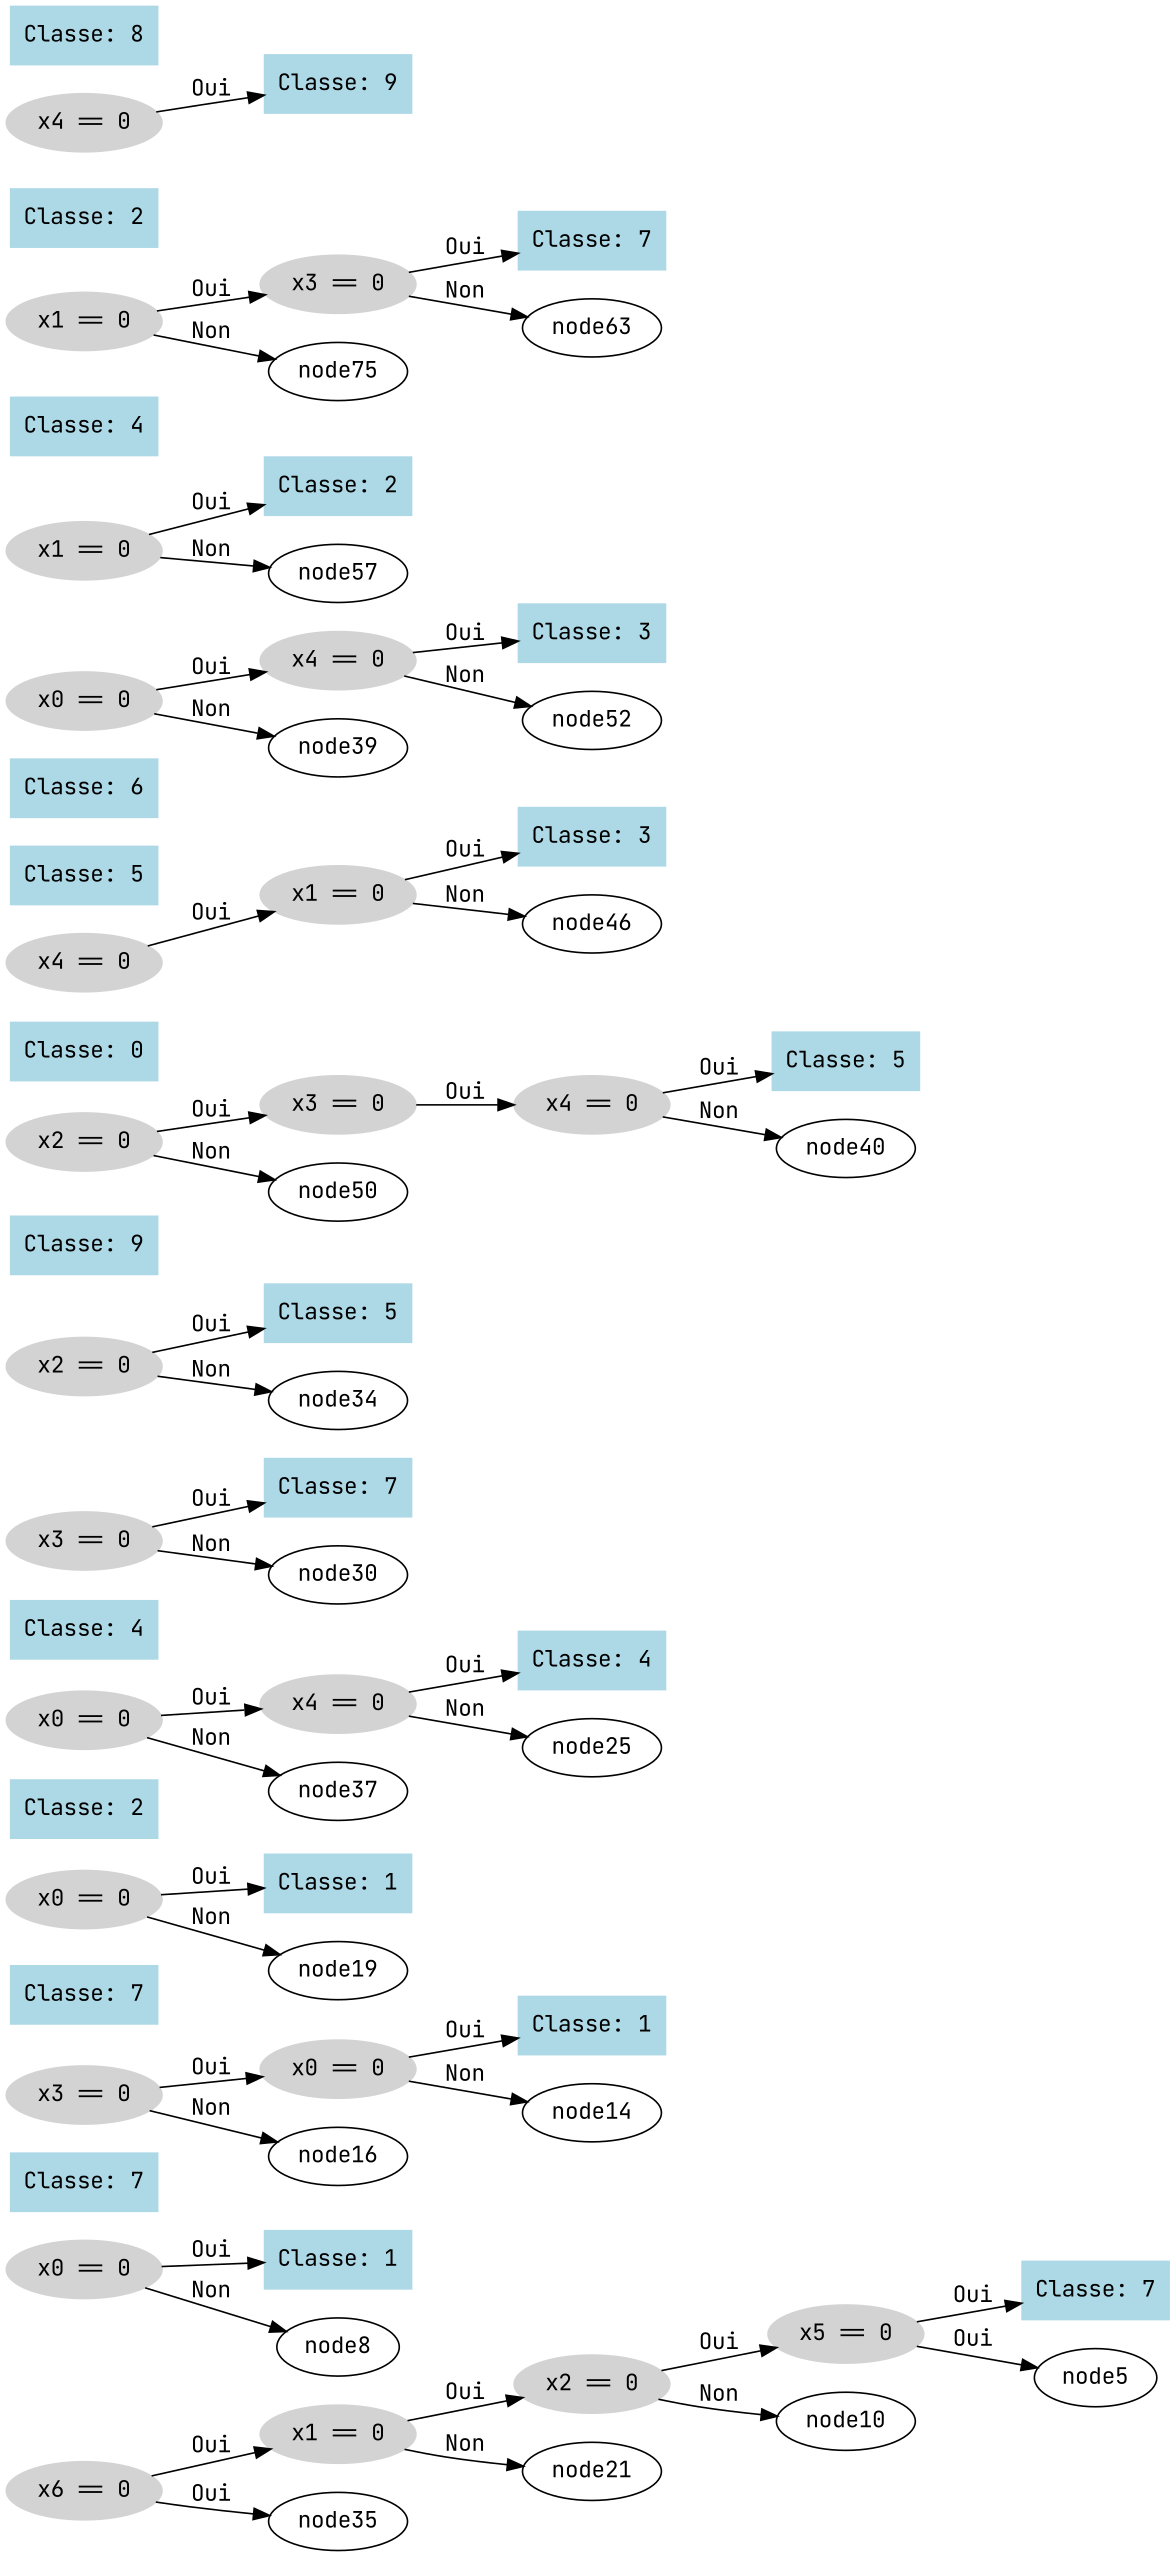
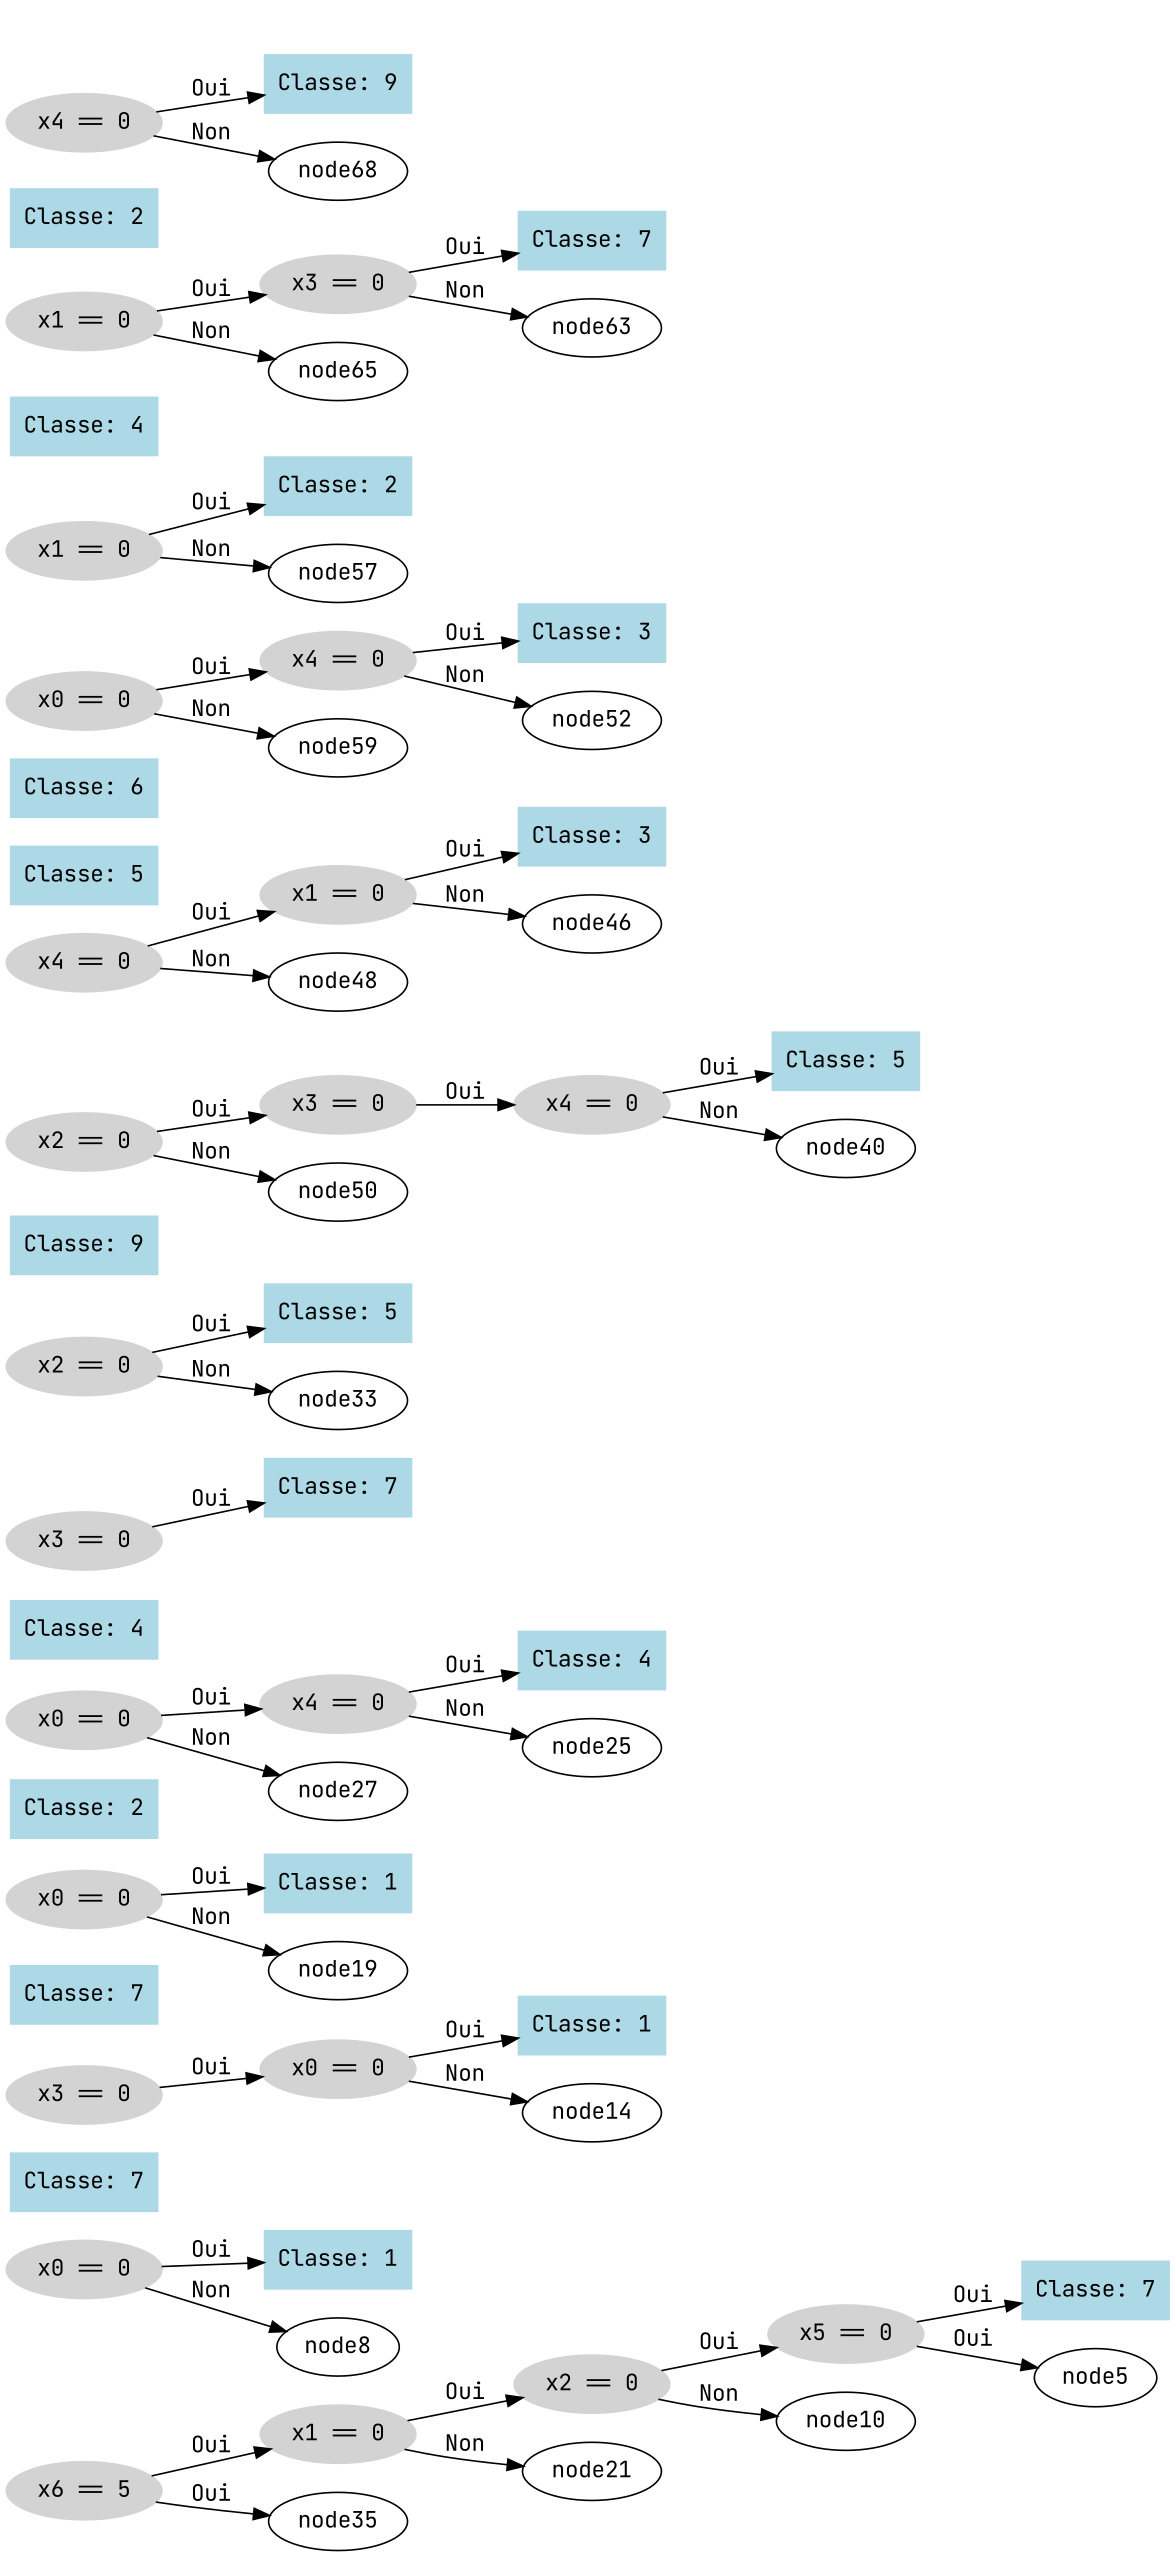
(84, 36) -> none
none -> (338, 171)
(338, 372) -> (338, 372)
(338, 748) -> (338, 748)
none -> (338, 982)
(84, 1052) -> none
(338, 1400) -> (338, 1400)
(338, 1575) -> none
(338, 1791) -> (338, 1791)
(338, 2156) -> none
(84, 2491) -> (84, 2491)
